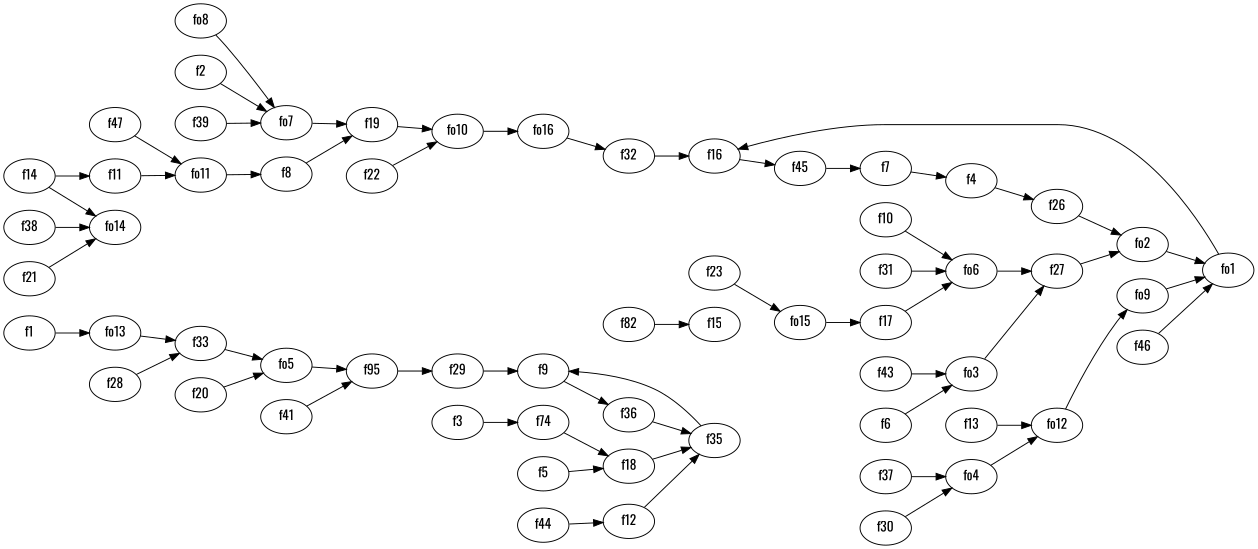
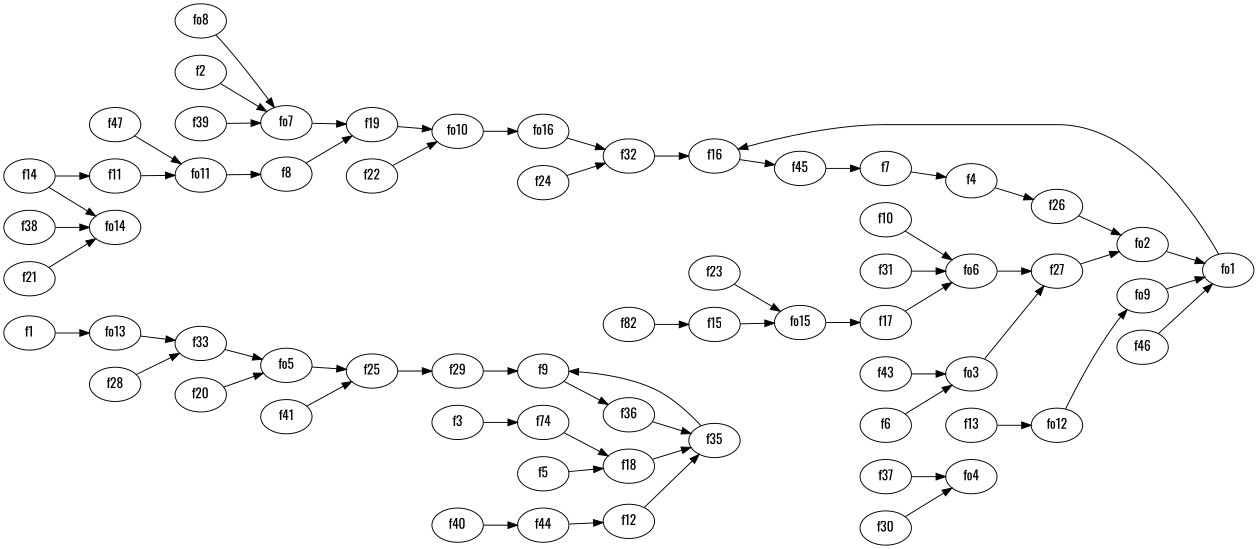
none -> (543, 183)
none -> (753, 324)
(372, 371) -> (372, 371)
(1010, 453) -> none
none -> (458, 525)
